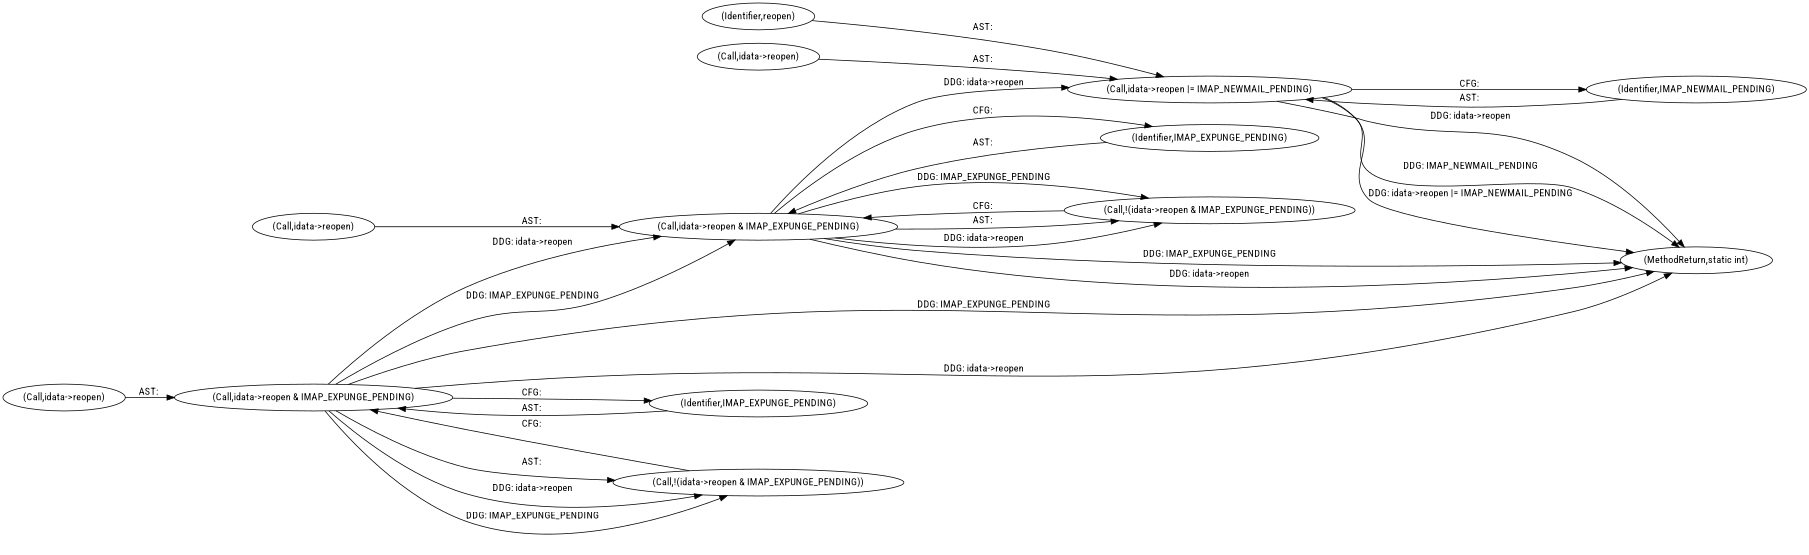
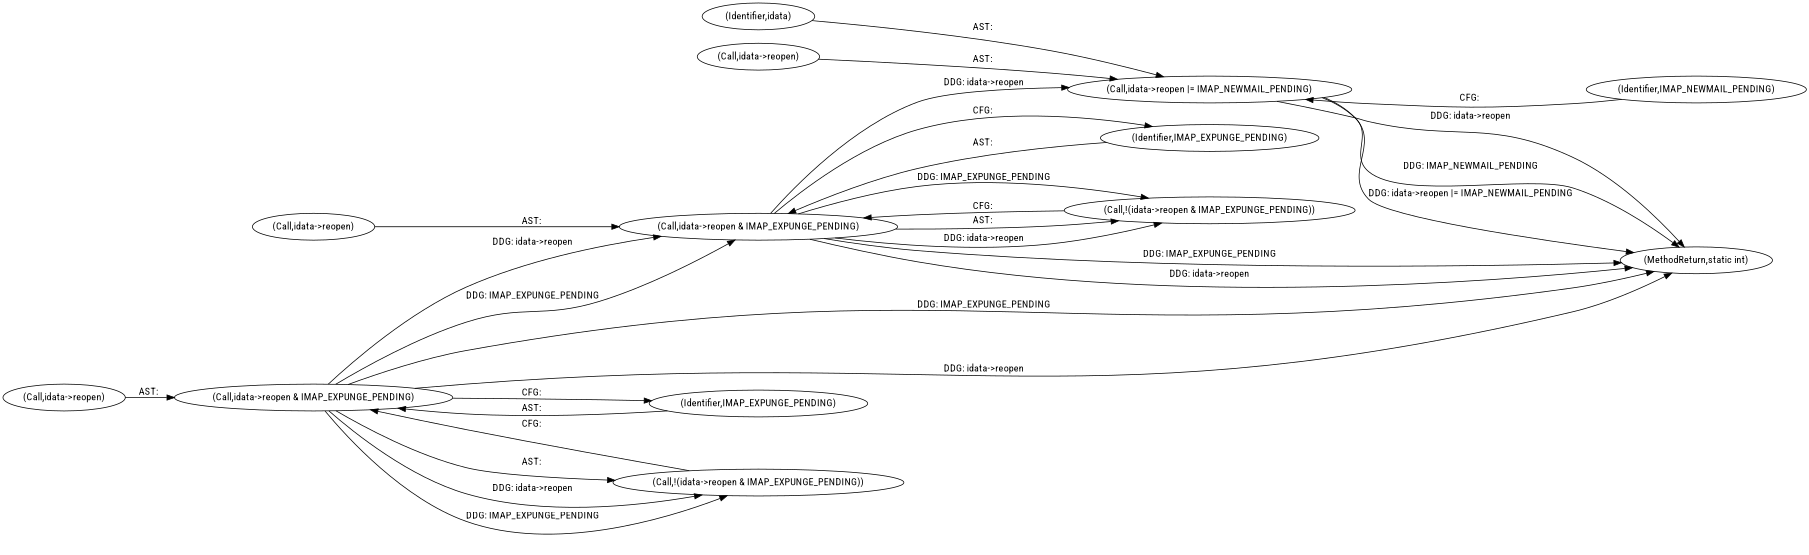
(758, 16) -> (758, 16)
(1465, 90) -> none
(1471, 98) -> (1471, 98)
